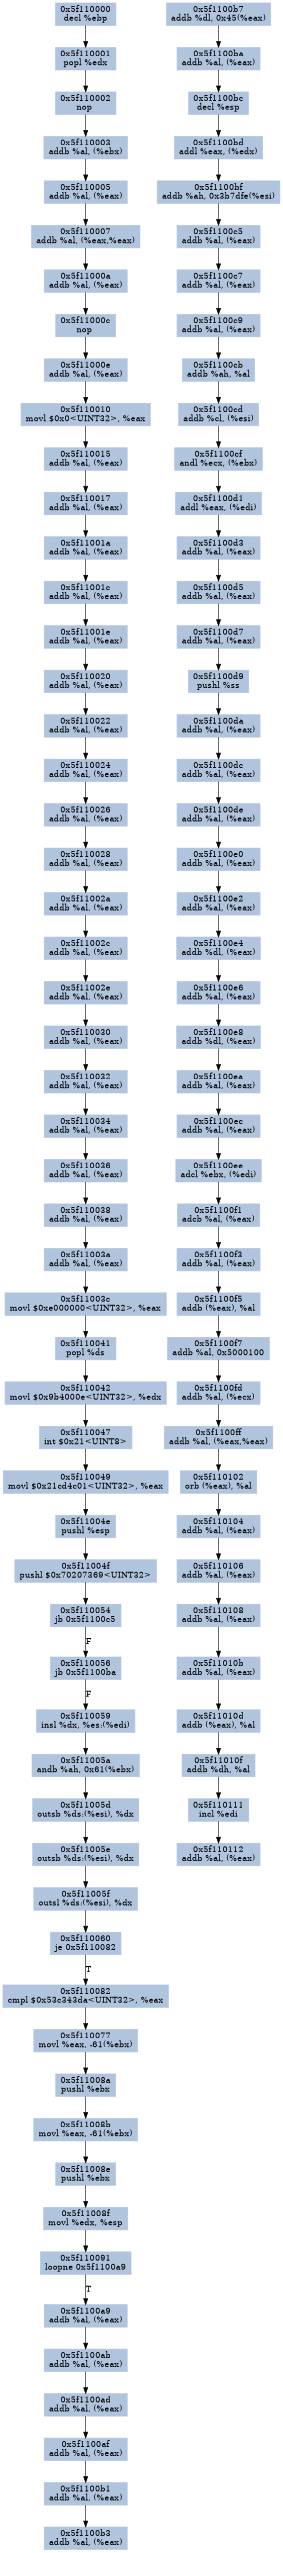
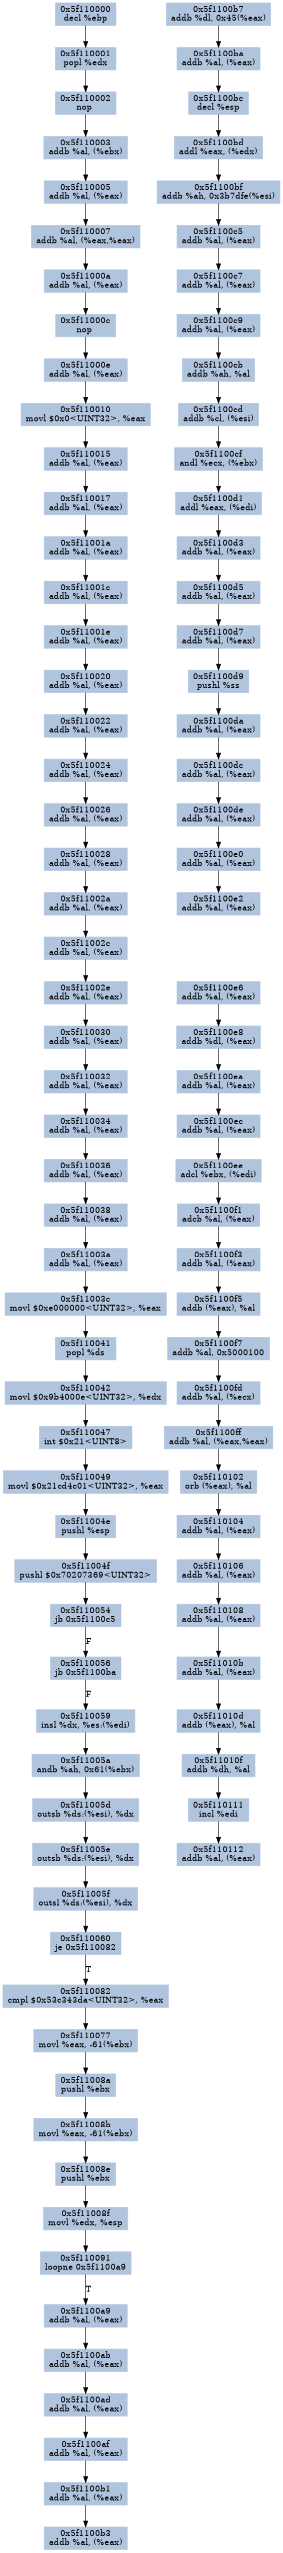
(219, 948) -> none
